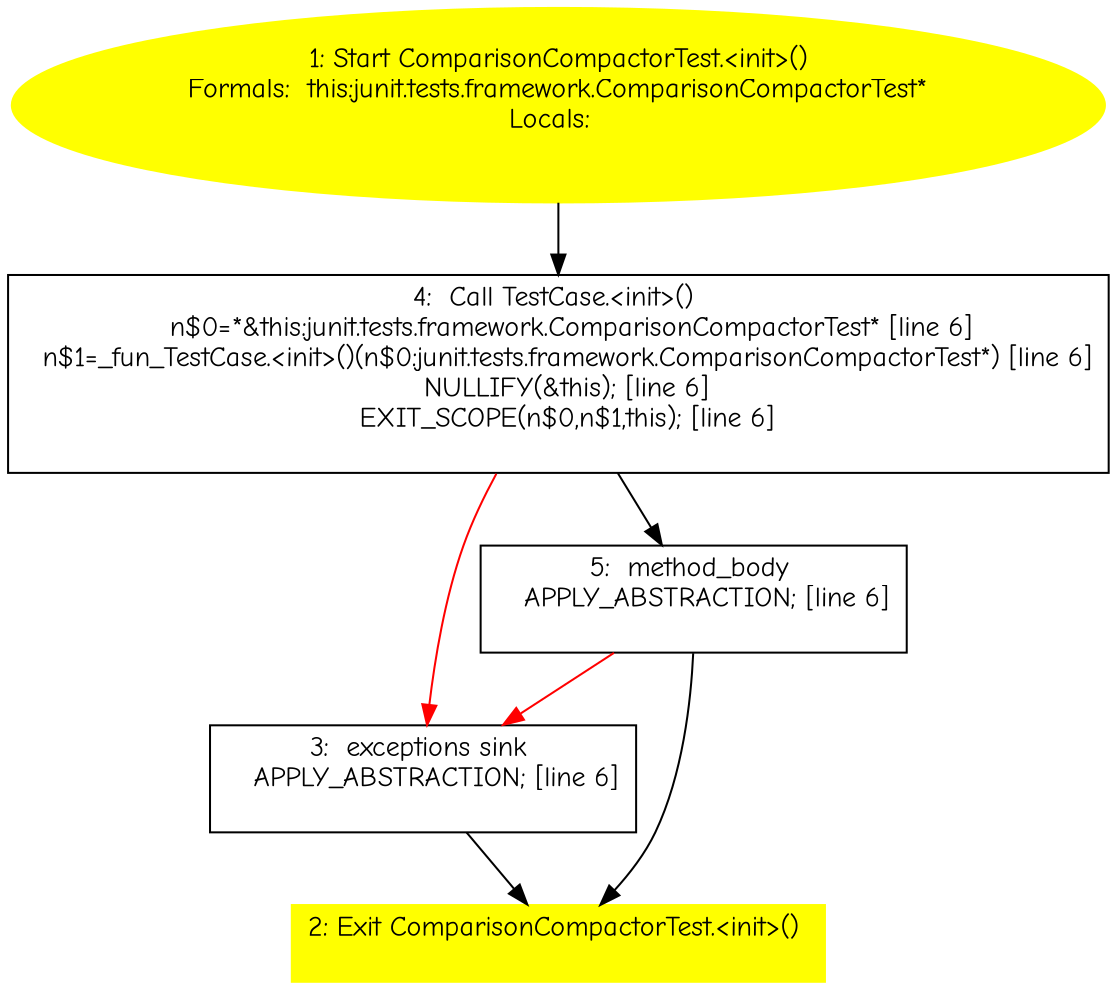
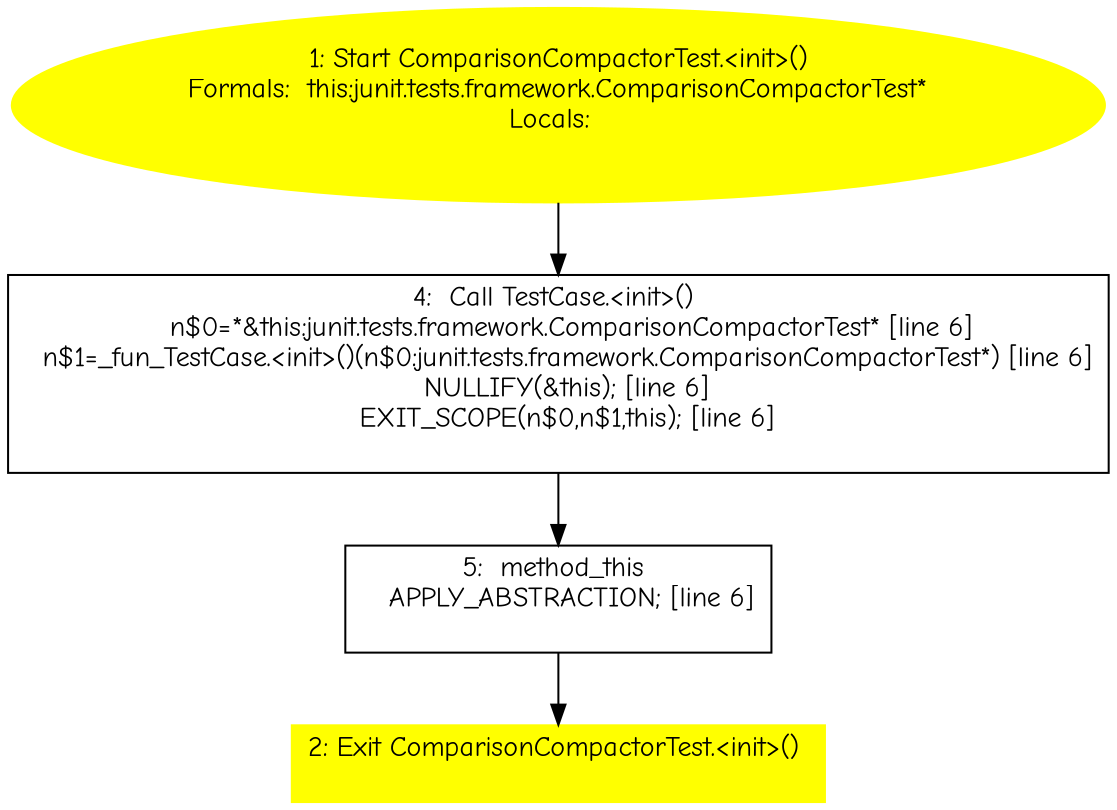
(694, 599) -> (558, 599)
(423, 779) -> none
